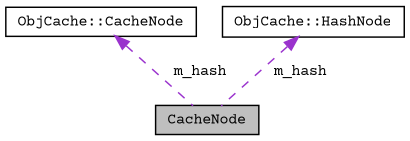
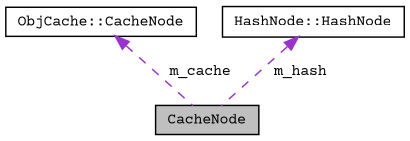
(313, 22) -> (313, 22)
(196, 71) -> (196, 71)
